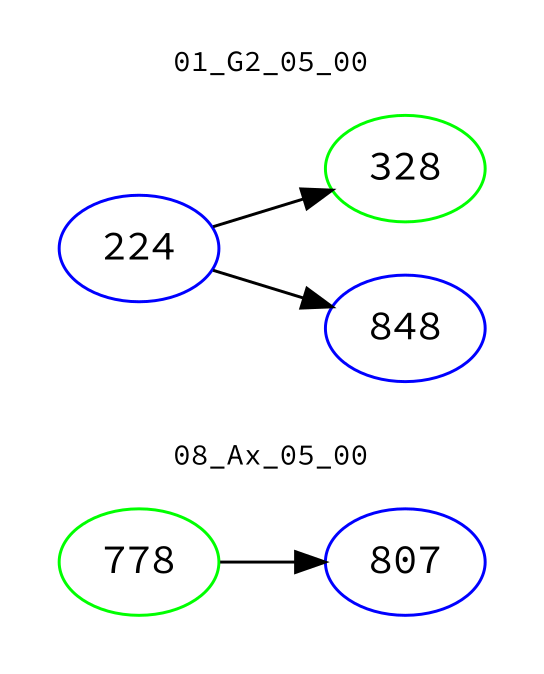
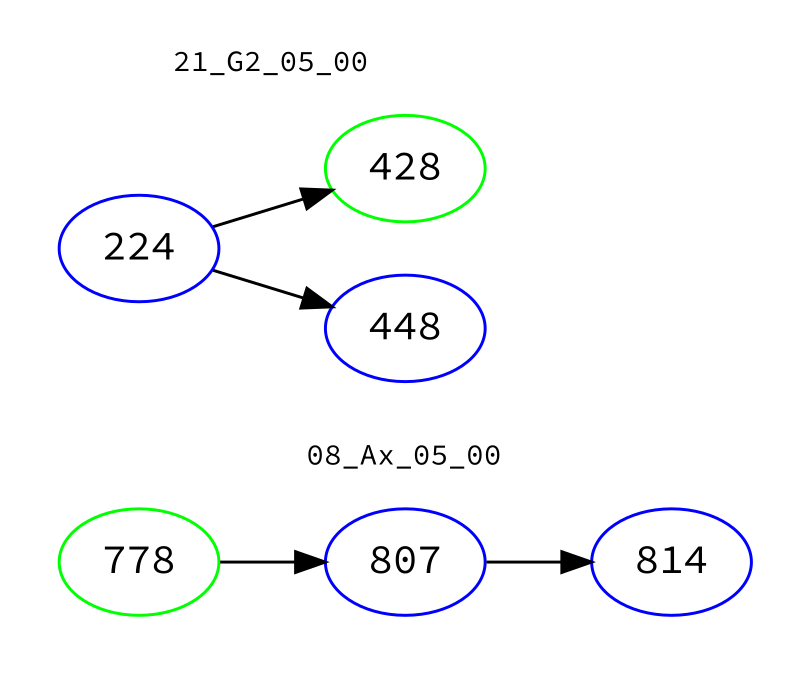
(272, 64) -> (272, 64)
(405, 169) -> (405, 169)
(405, 328) -> (405, 328)
none -> (672, 562)
